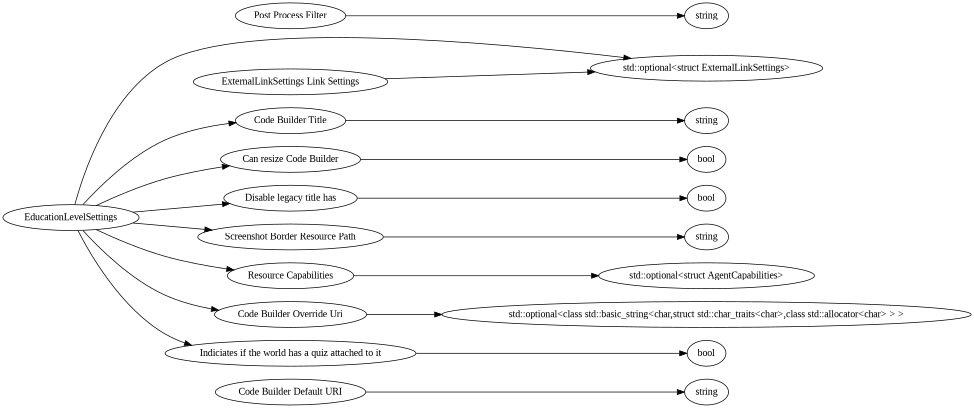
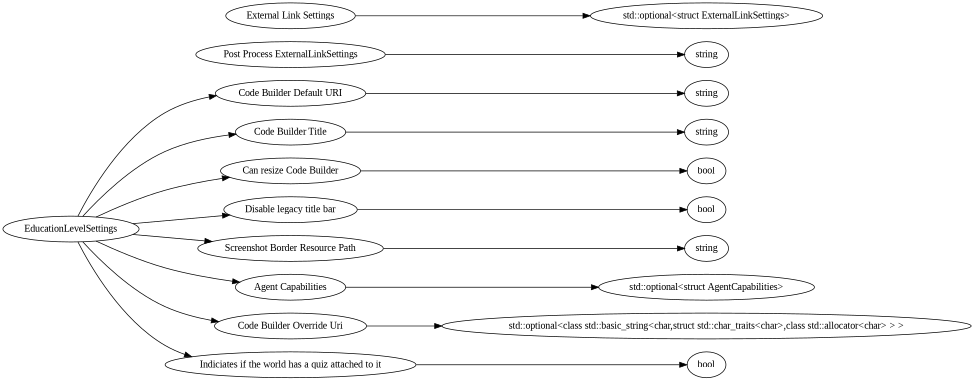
(291, 16) -> (291, 55)
(307, 38) -> (130, 141)
(291, 82) -> (291, 16)
(291, 198) -> (291, 210)
(291, 276) -> (291, 287)
